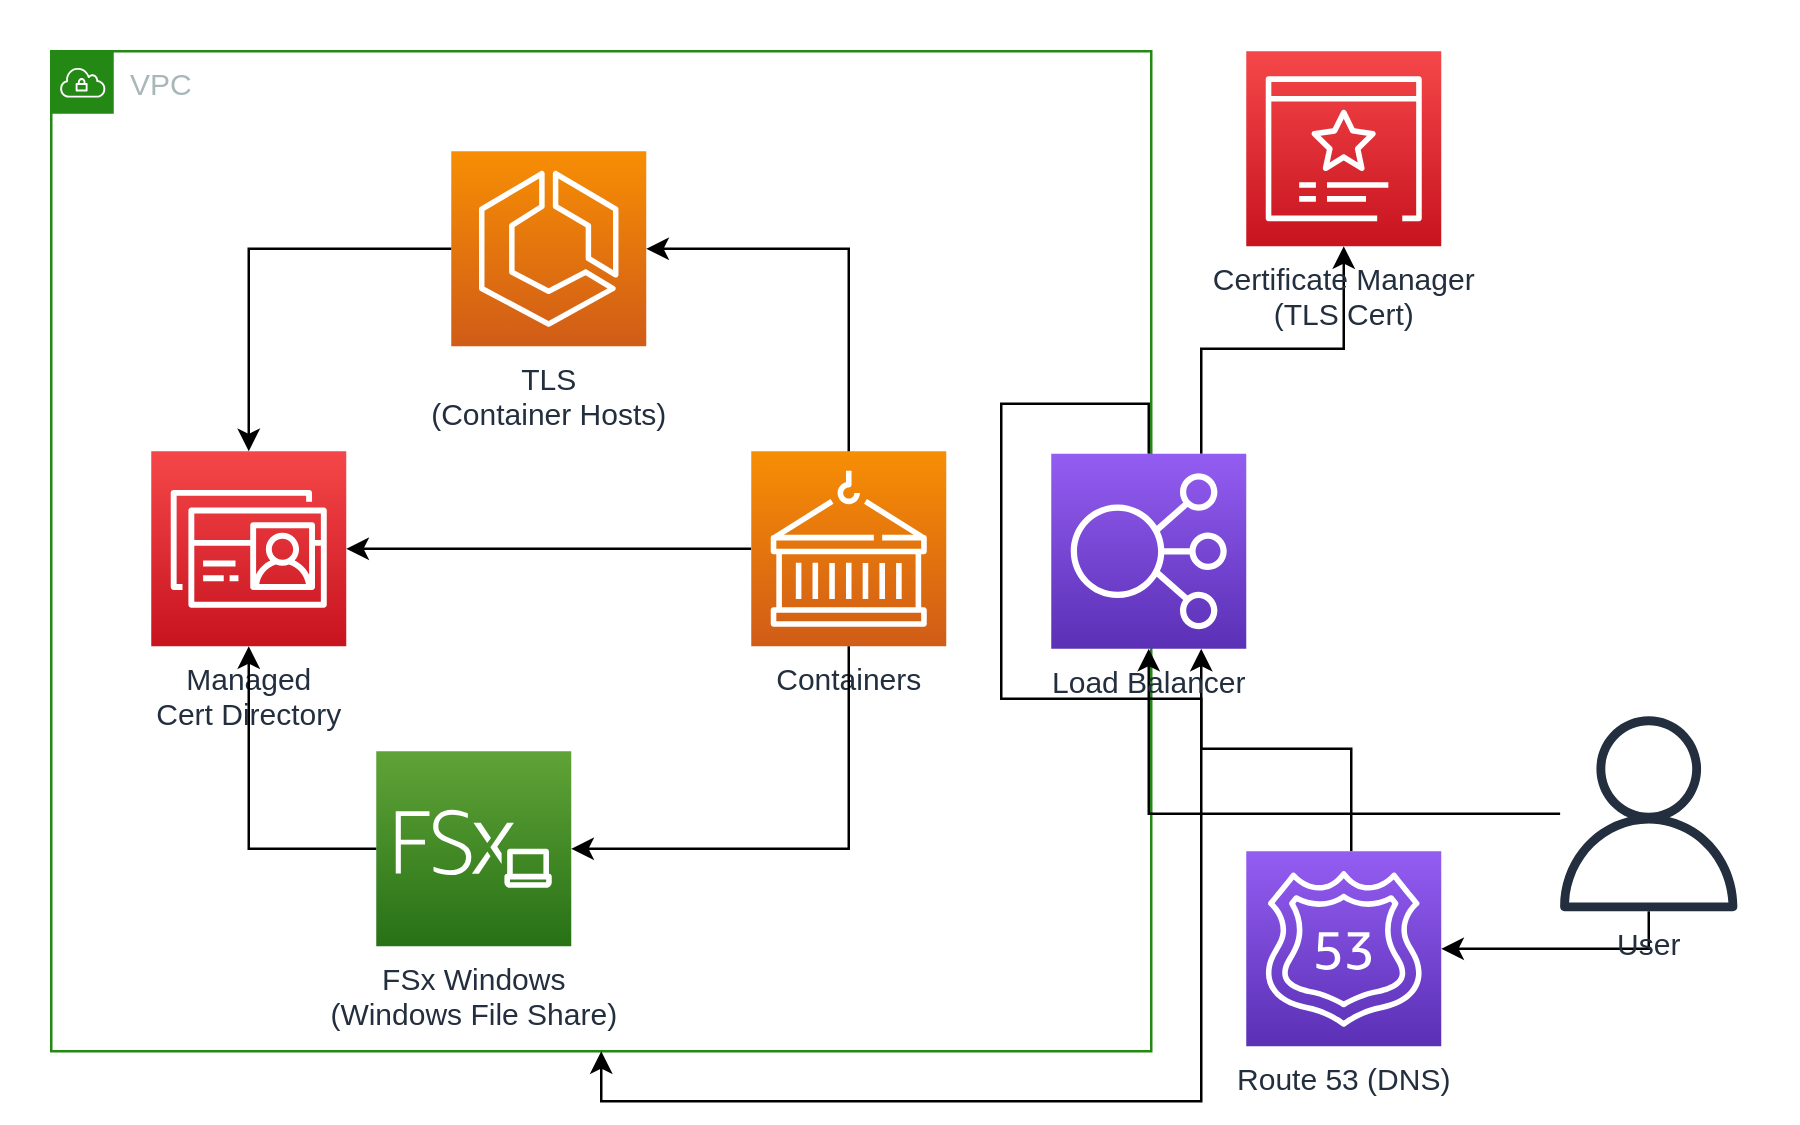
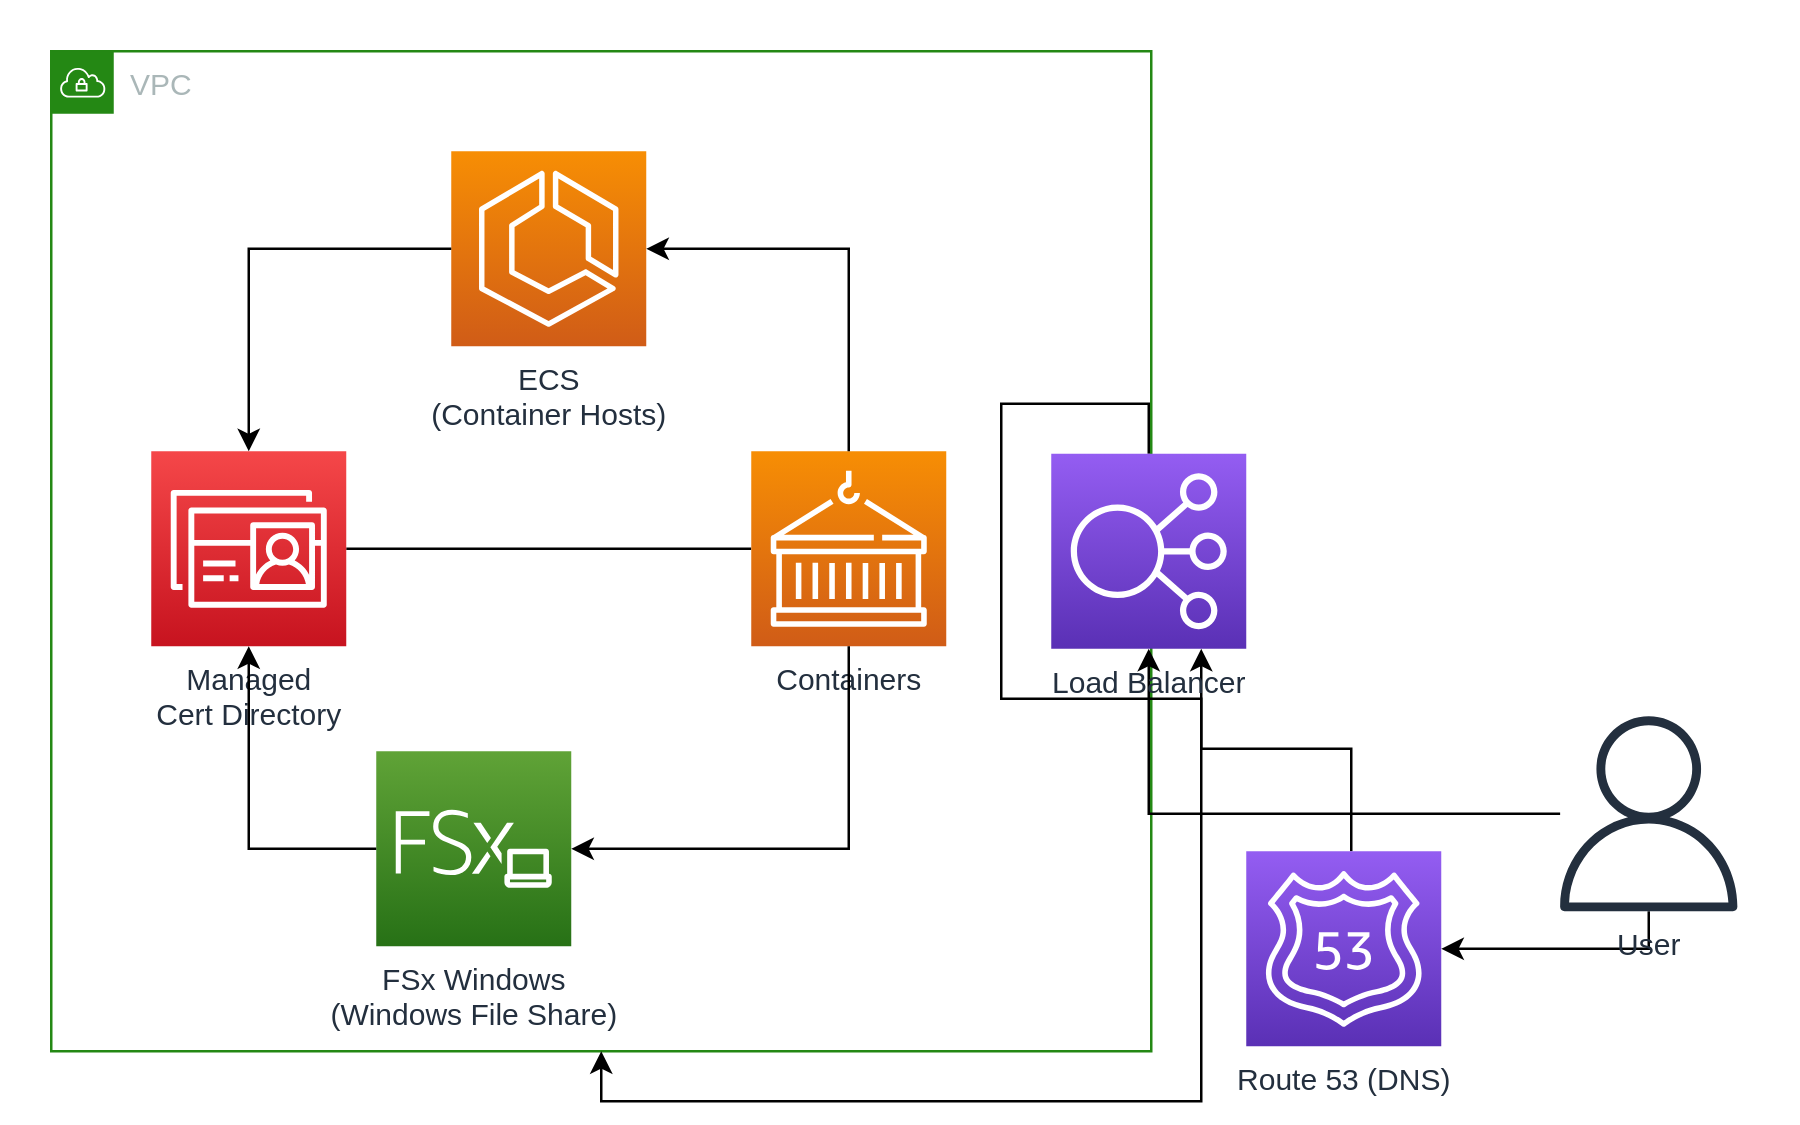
(1344, 149) -> none
(1262, 349) -> none
(550, 400) -> (550, 400)
(364, 549) -> (356, 549)
